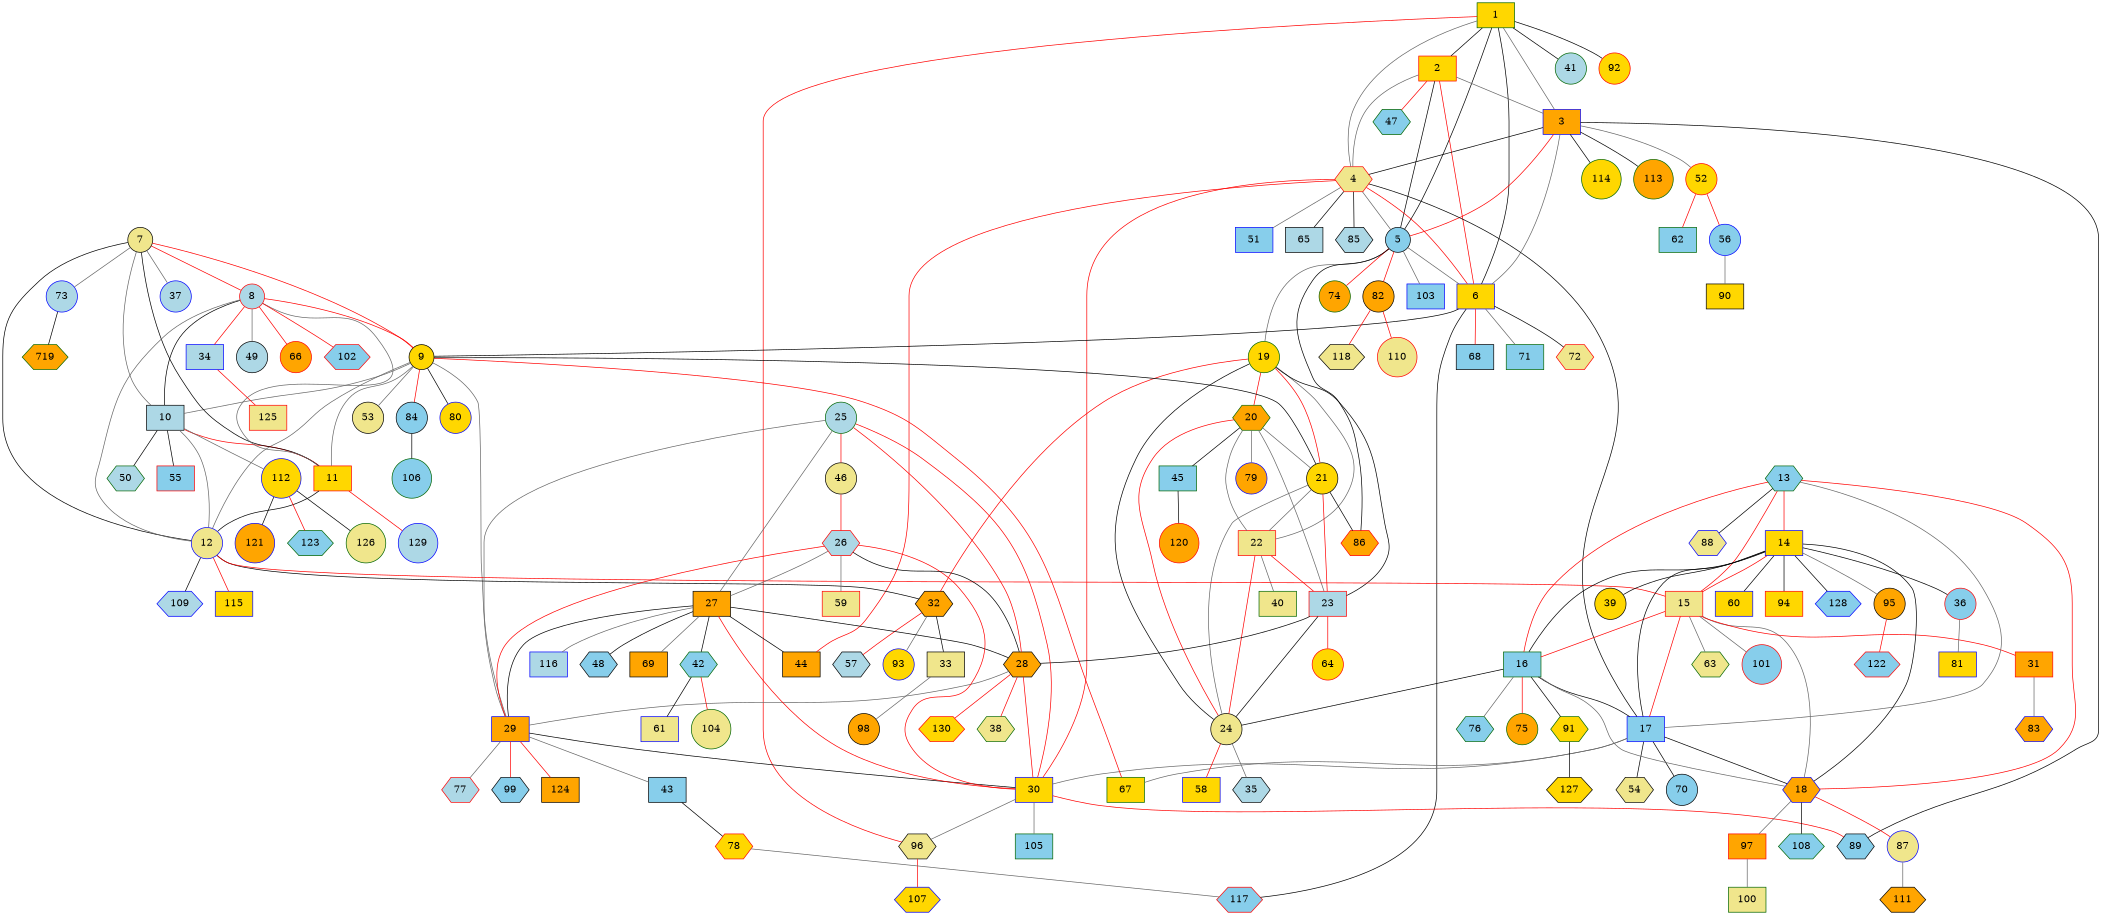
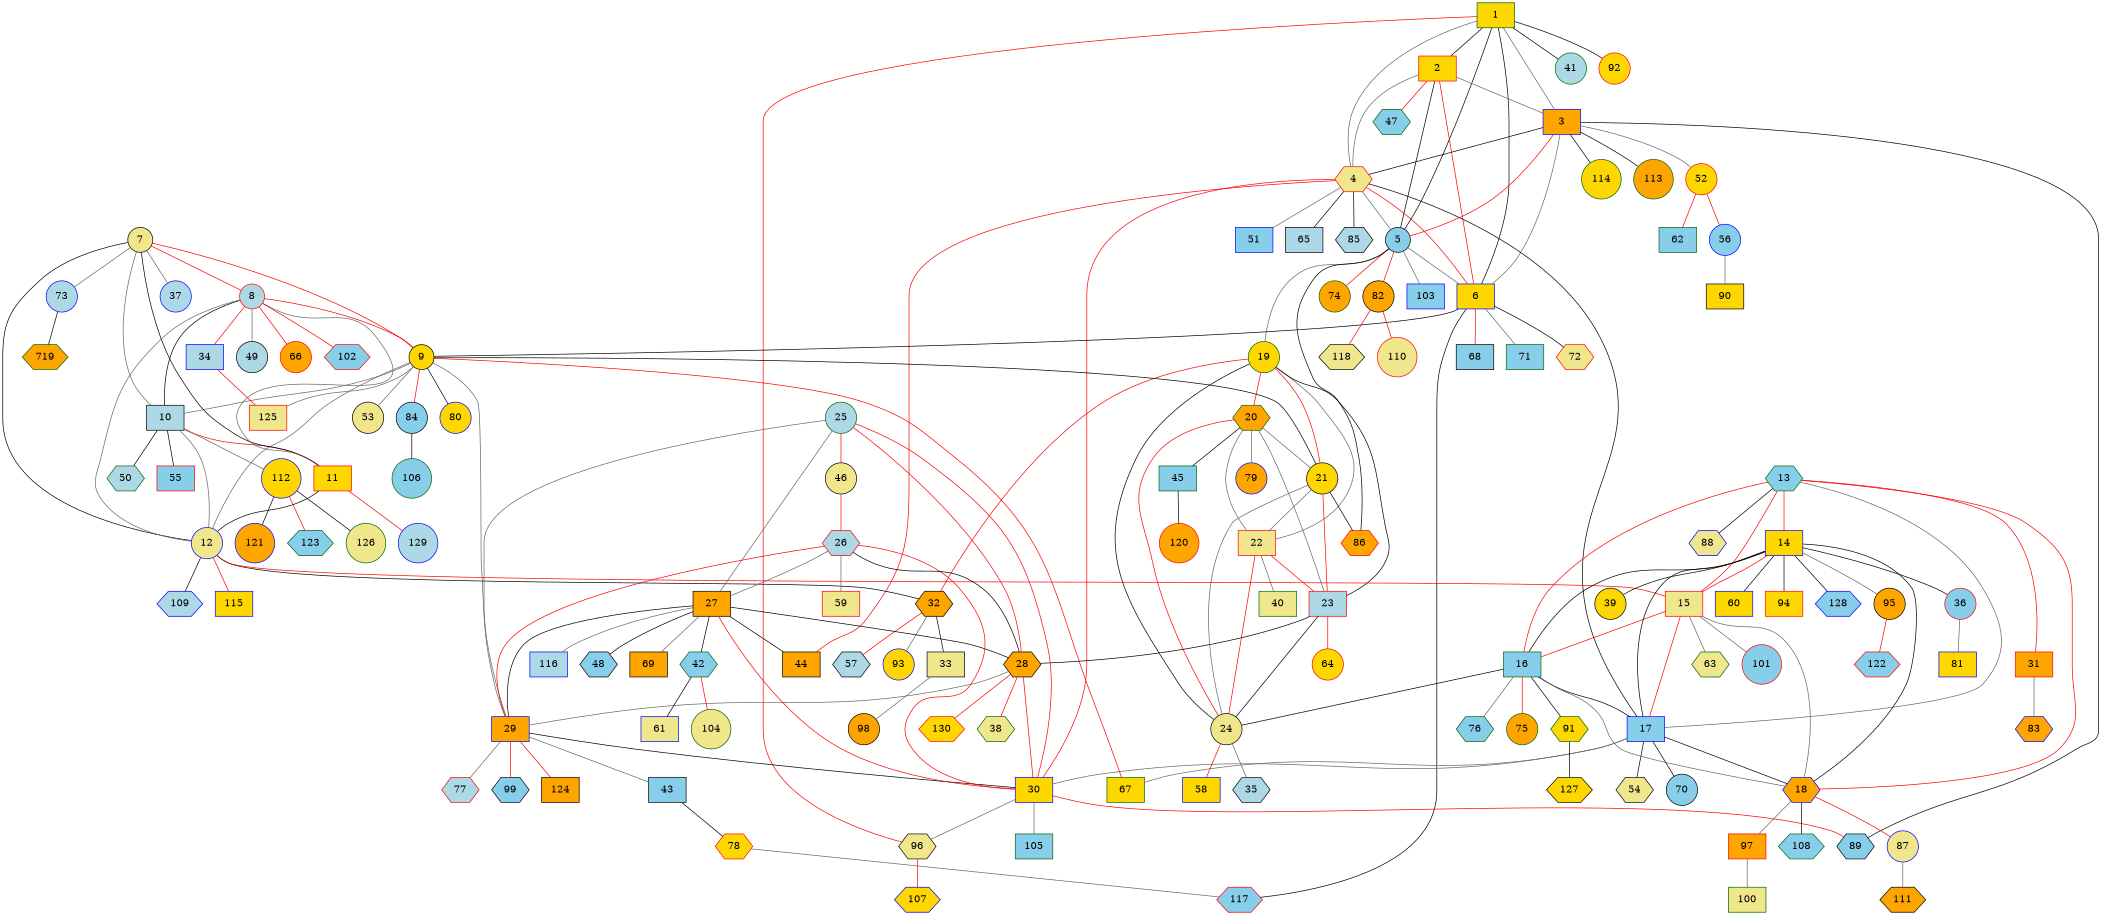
(350, 398) -> (362, 390)
(1858, 636) -> (1989, 513)
